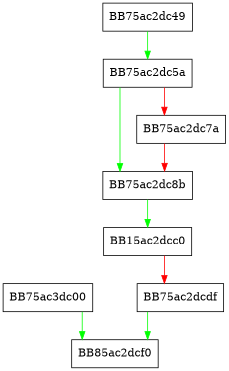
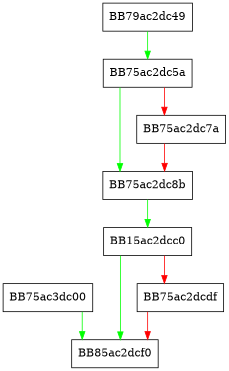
(148, 17) -> (148, 17)
none -> (120, 294)
(148, 322) -> (148, 322)
